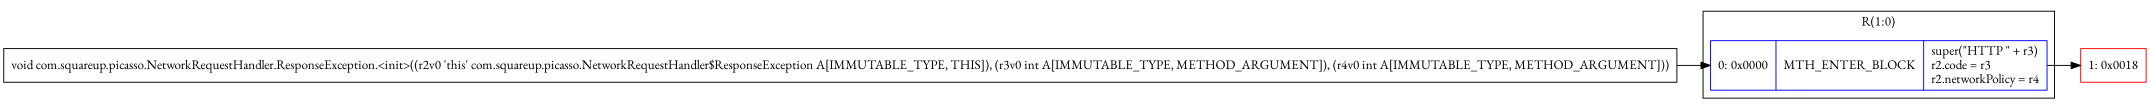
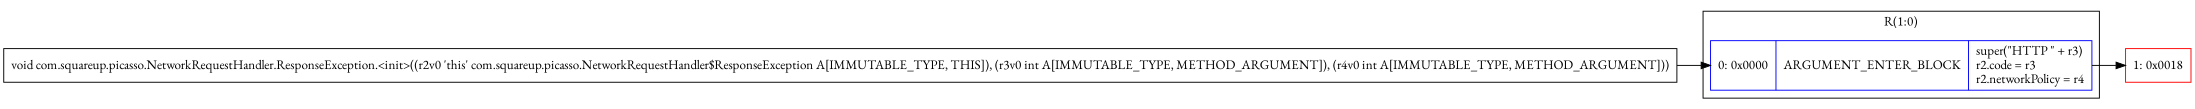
(1850, 65) -> (1872, 65)
